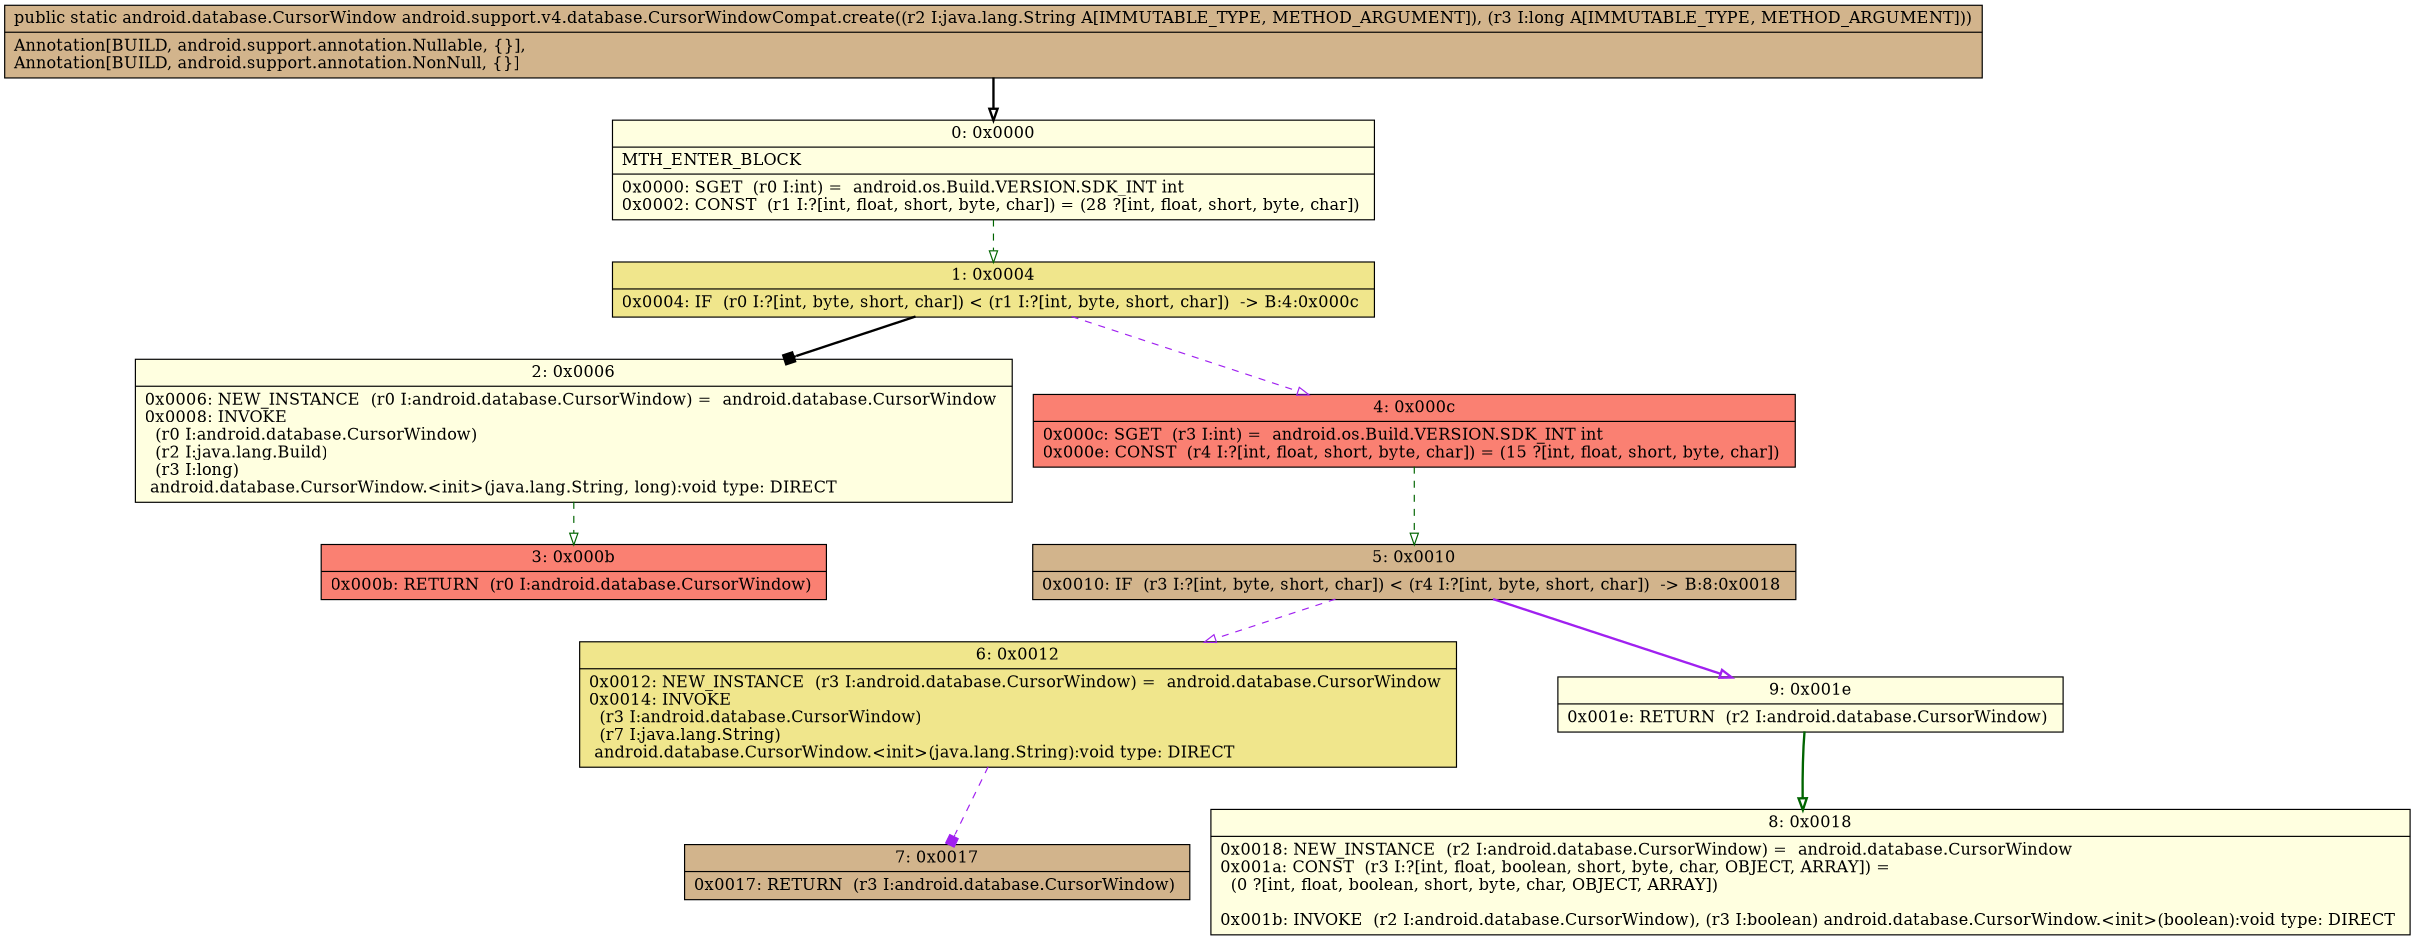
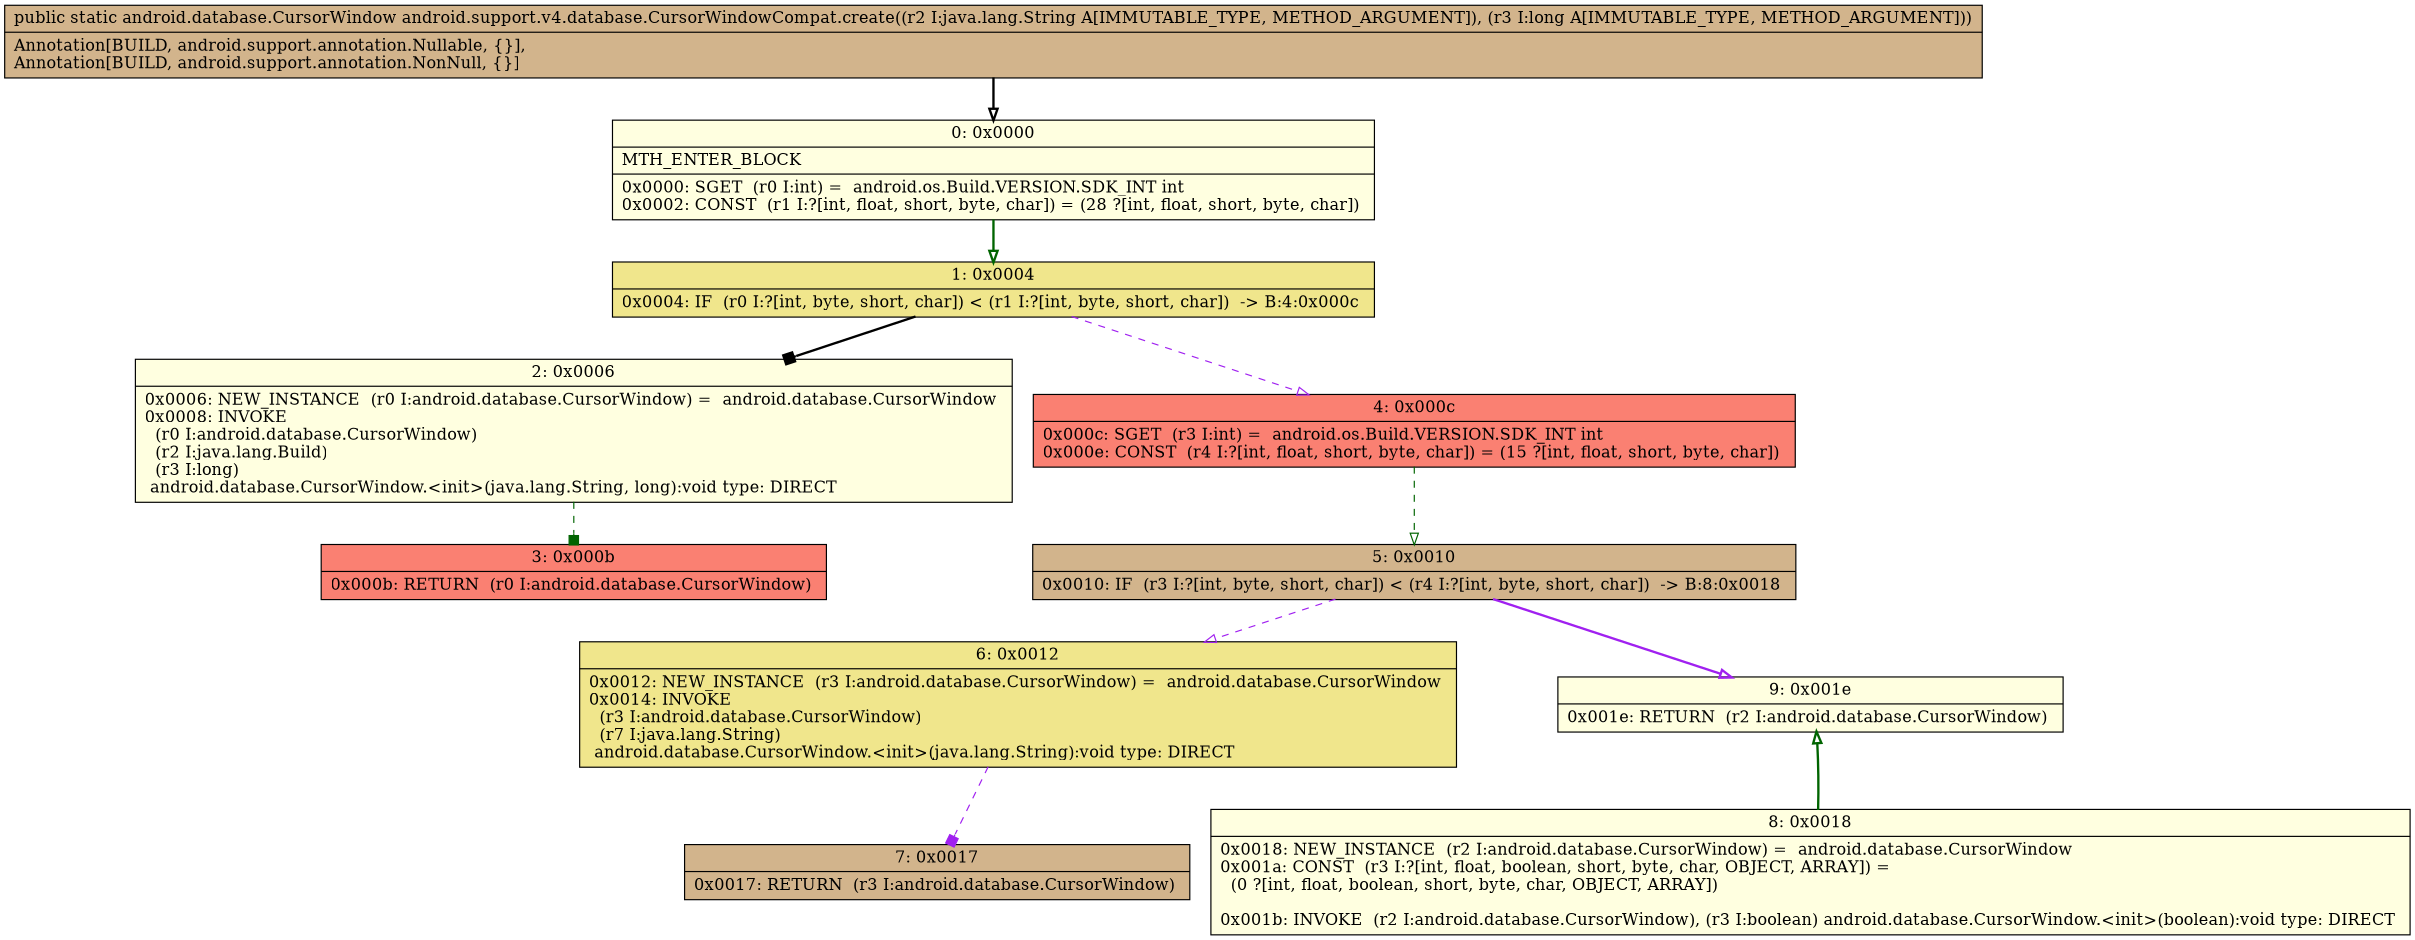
(993, 235) -> (993, 235)
(574, 517) -> (574, 517)
(1803, 765) -> (1818, 777)
